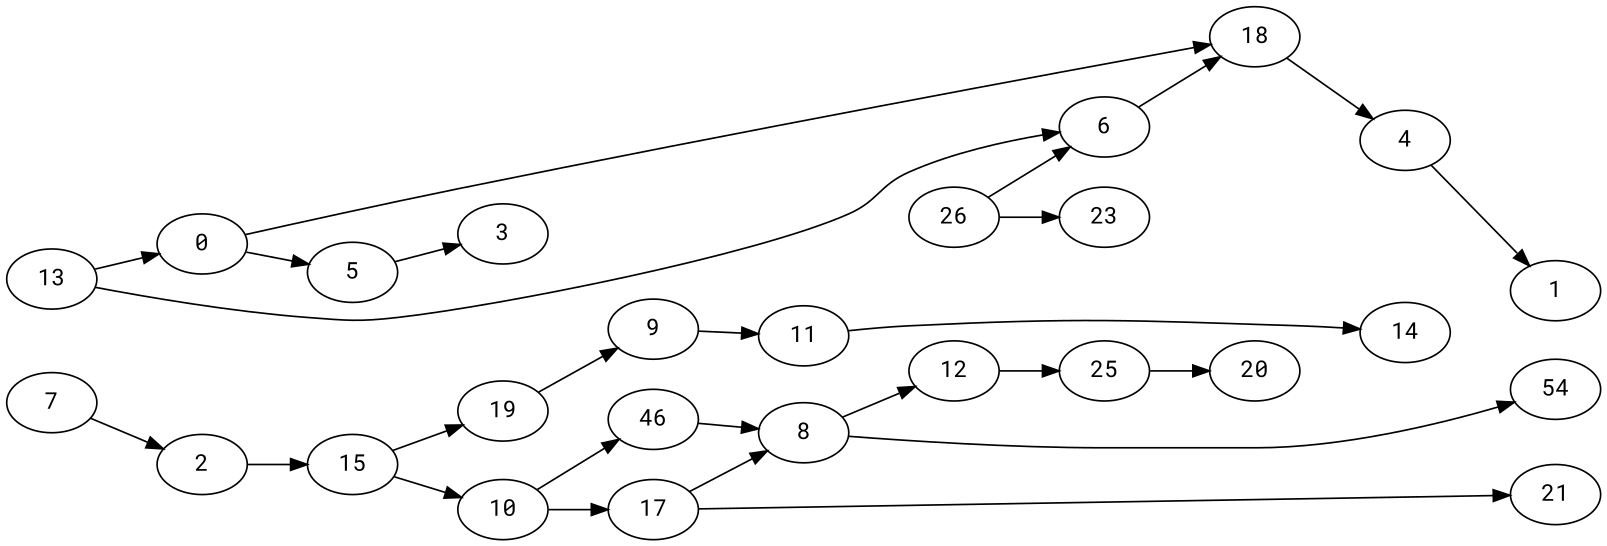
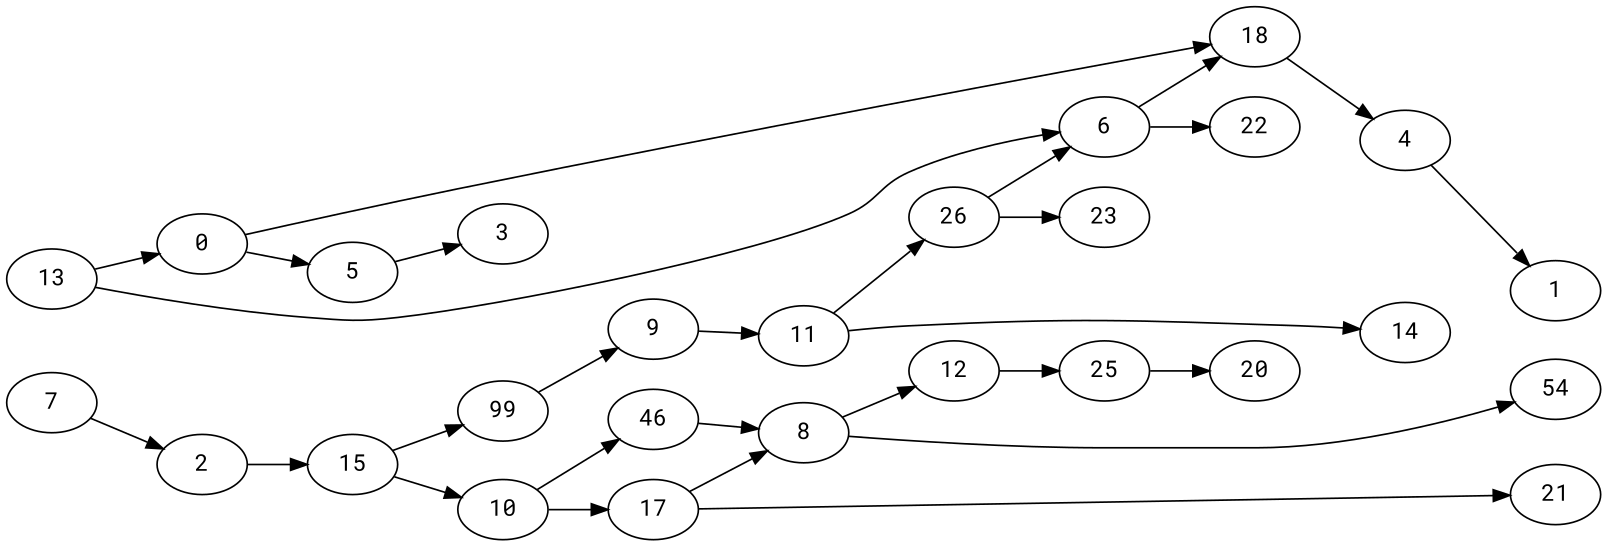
none -> (1255, 127)
none -> (872, 282)
(503, 411) -> (503, 411)
